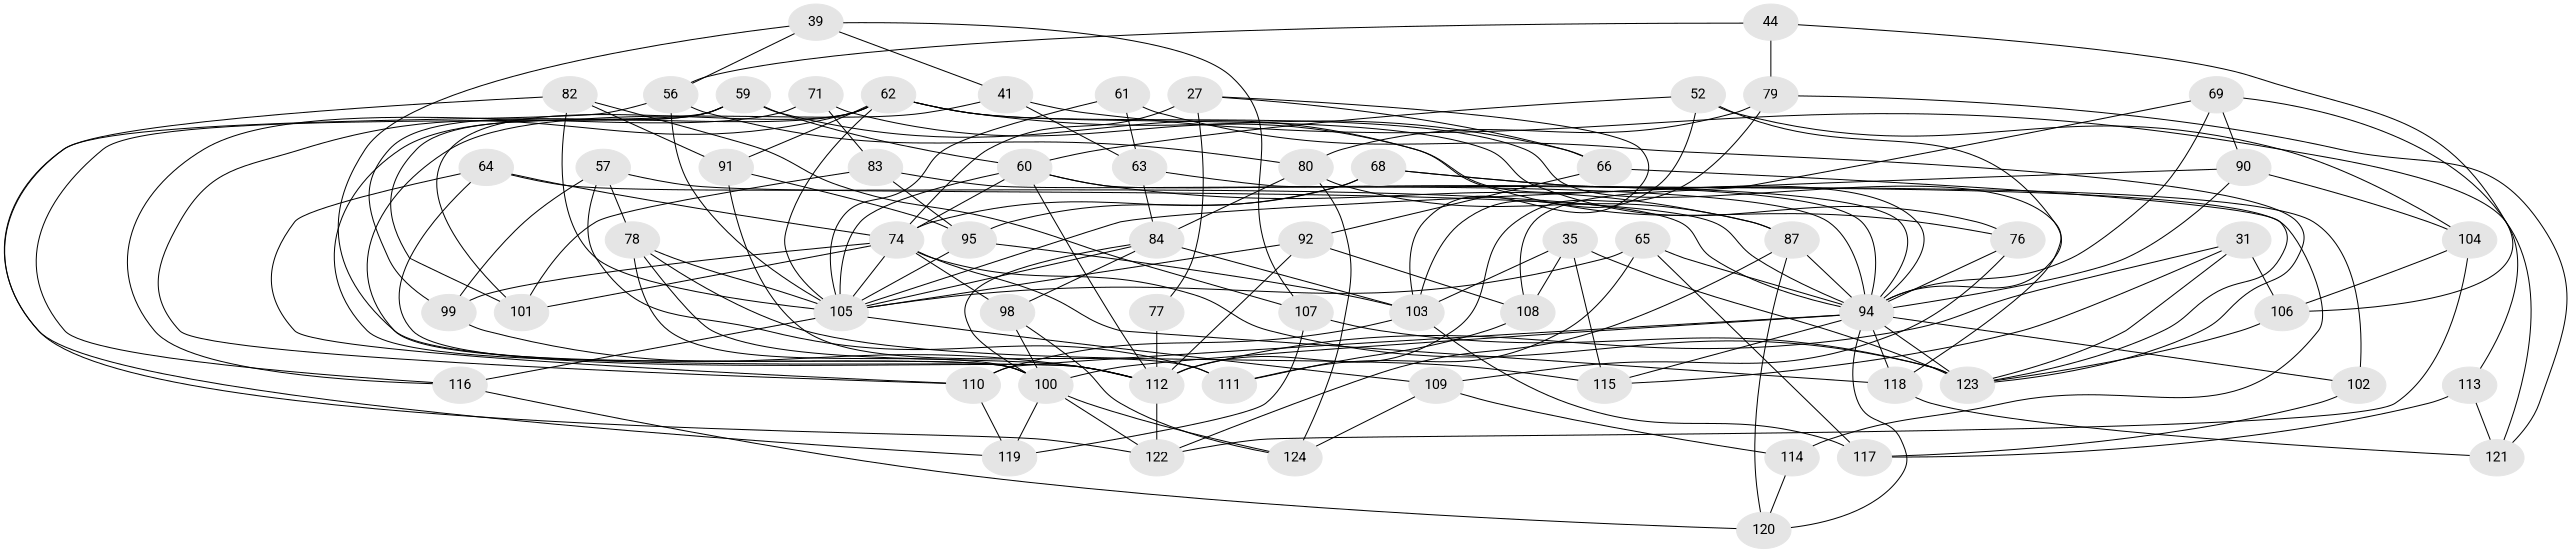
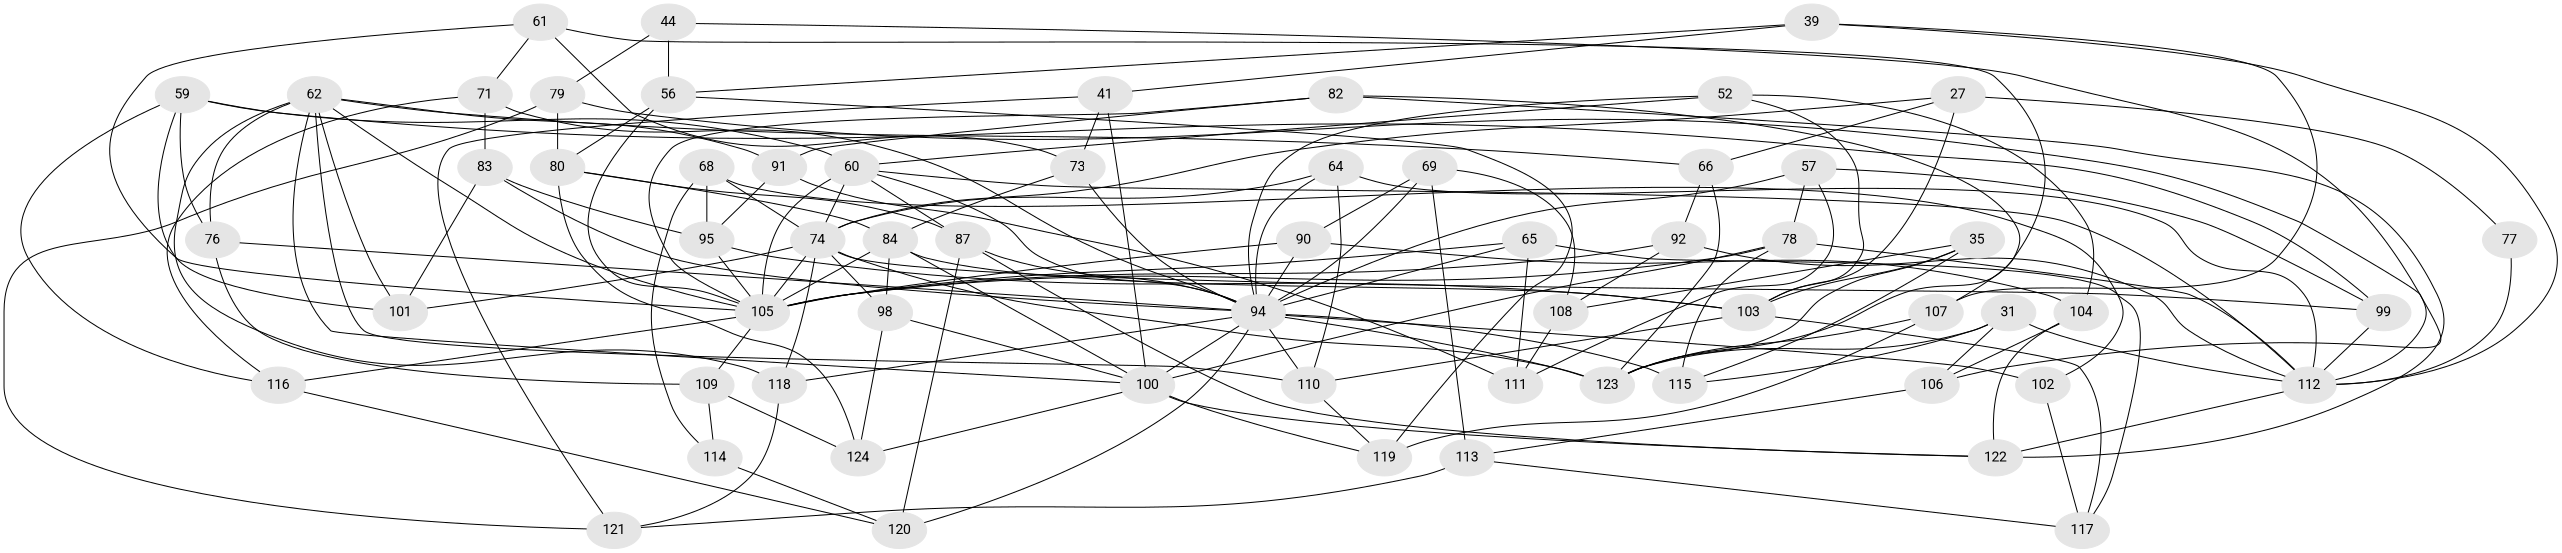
none -> (513, 58)
(1140, 167) -> (1078, 167)
(2182, 346) -> (1700, 422)
